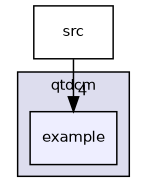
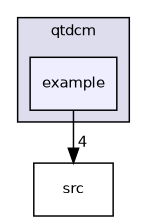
(73, 81) -> (73, 131)
